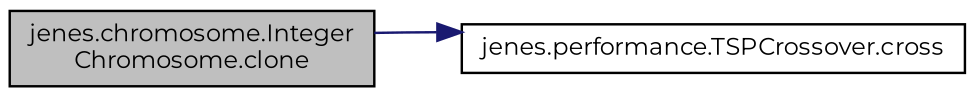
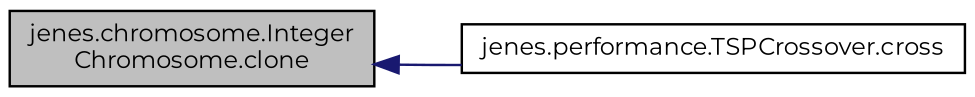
(406, 32) -> (430, 65)
